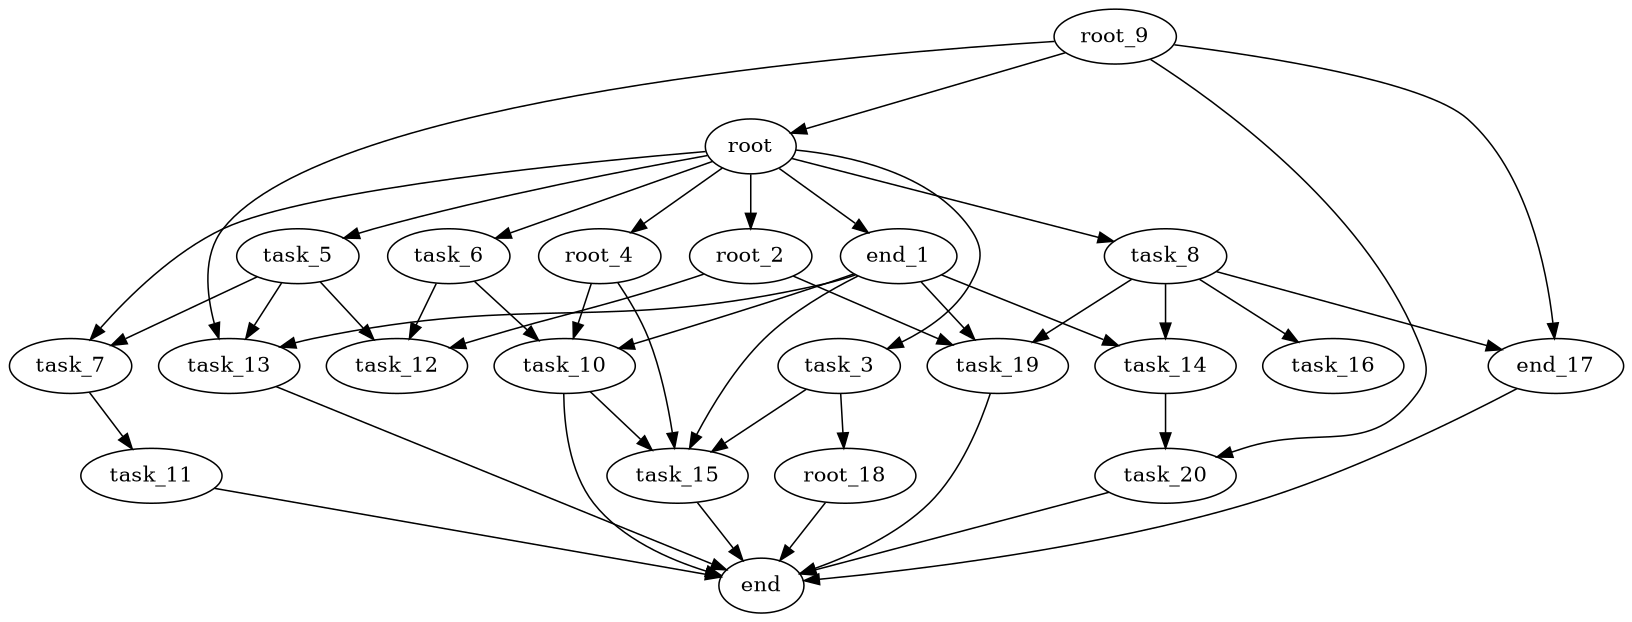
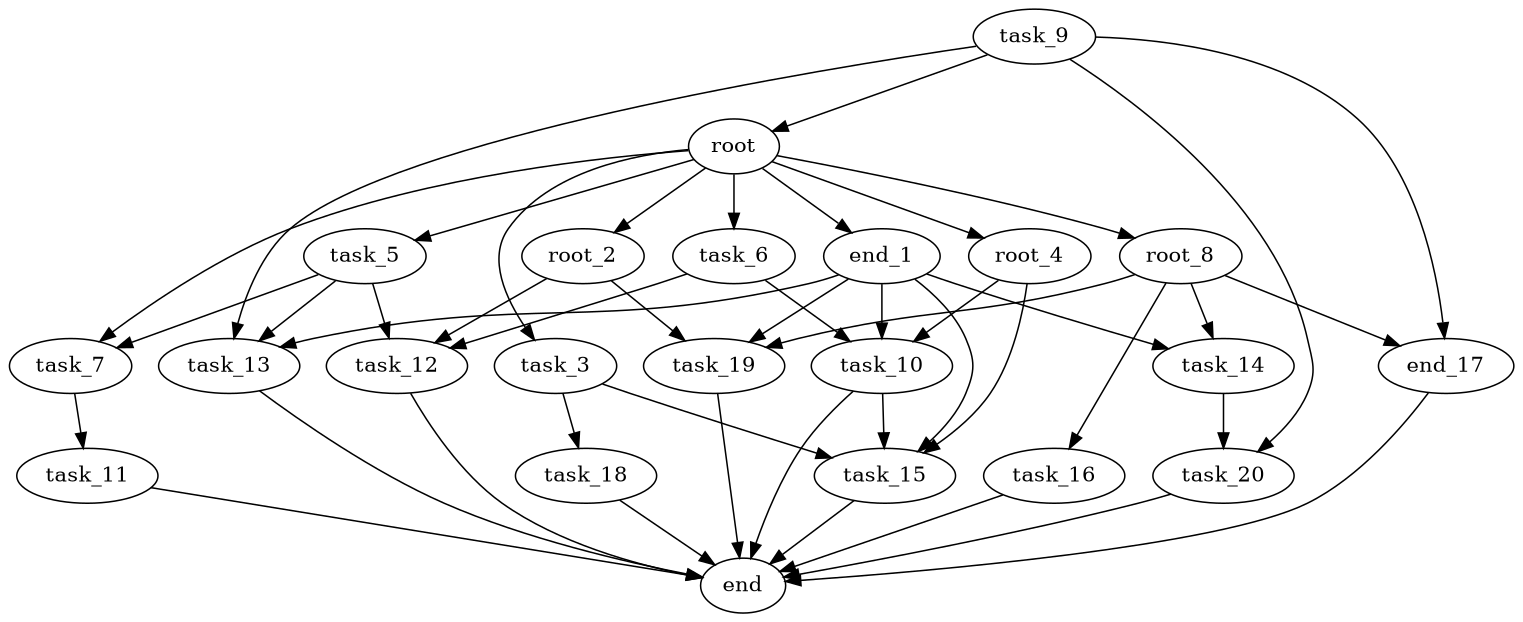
(1115, 37) -> (1034, 37)
(1166, 256) -> (1181, 256)
(845, 476) -> (586, 476)
none -> (525, 518)
none -> (899, 531)
